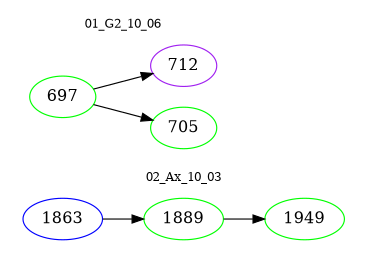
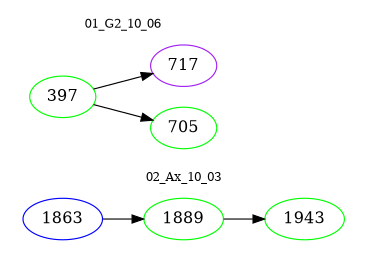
(184, 66) -> (184, 66)
(63, 97) -> (63, 97)
(305, 219) -> (305, 219)
